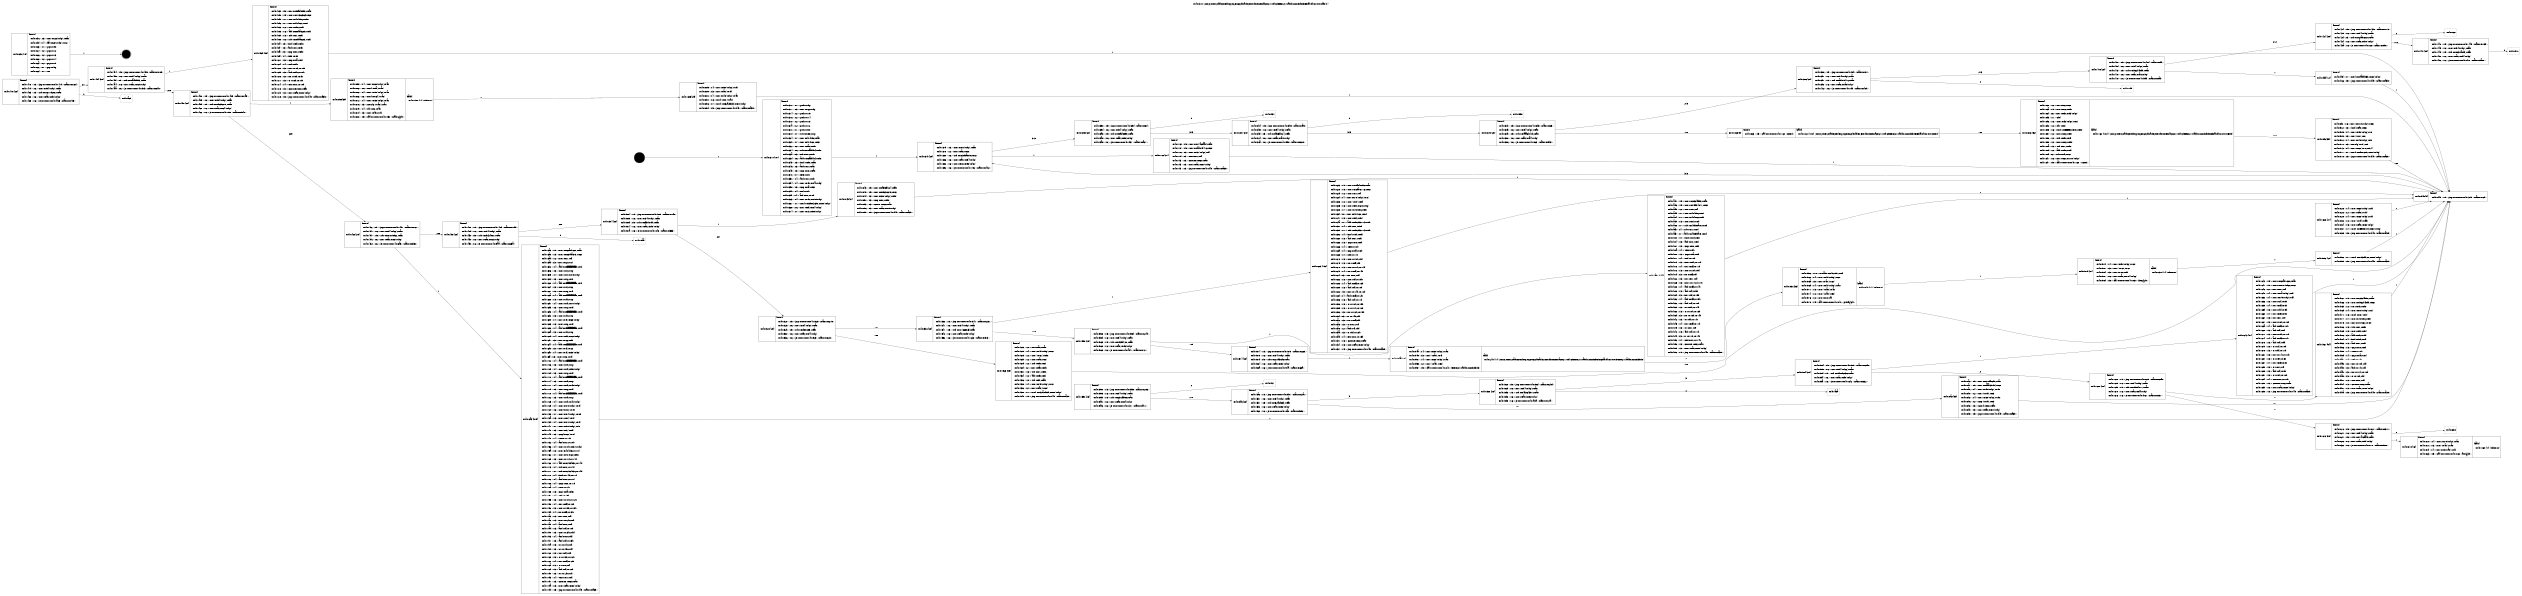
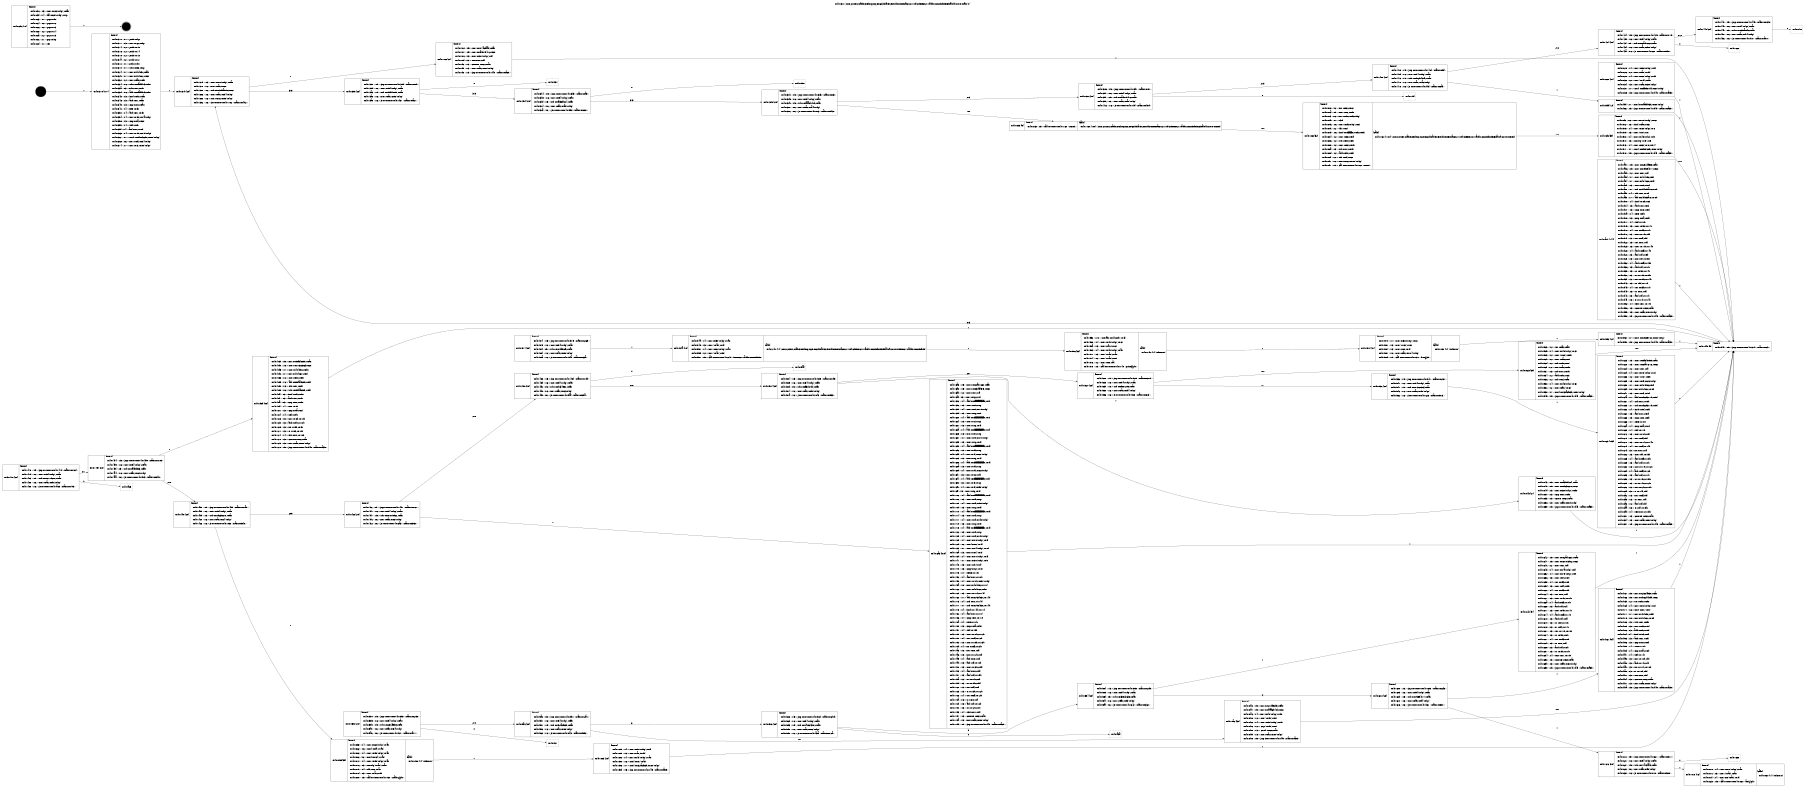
(1112, 341) -> none
